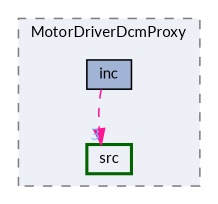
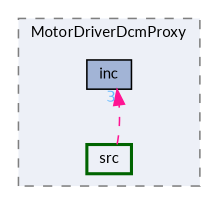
(99, 109) -> (119, 125)
